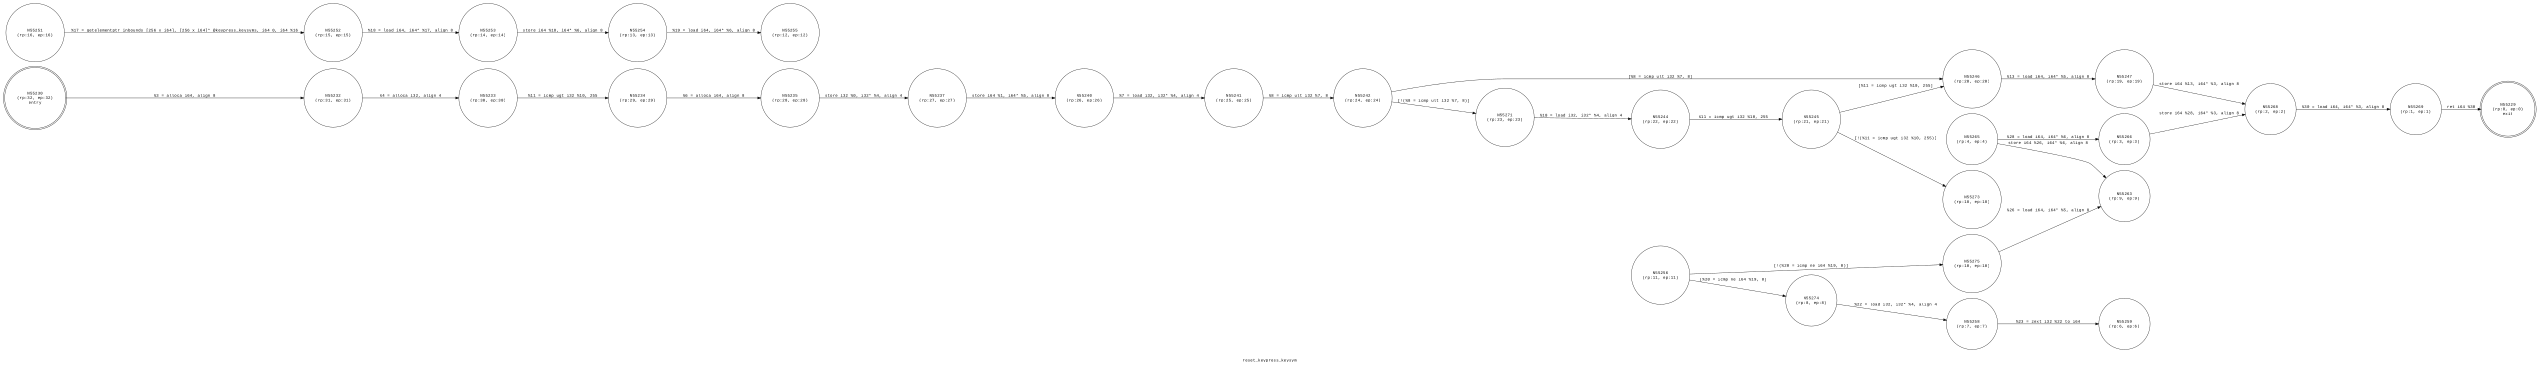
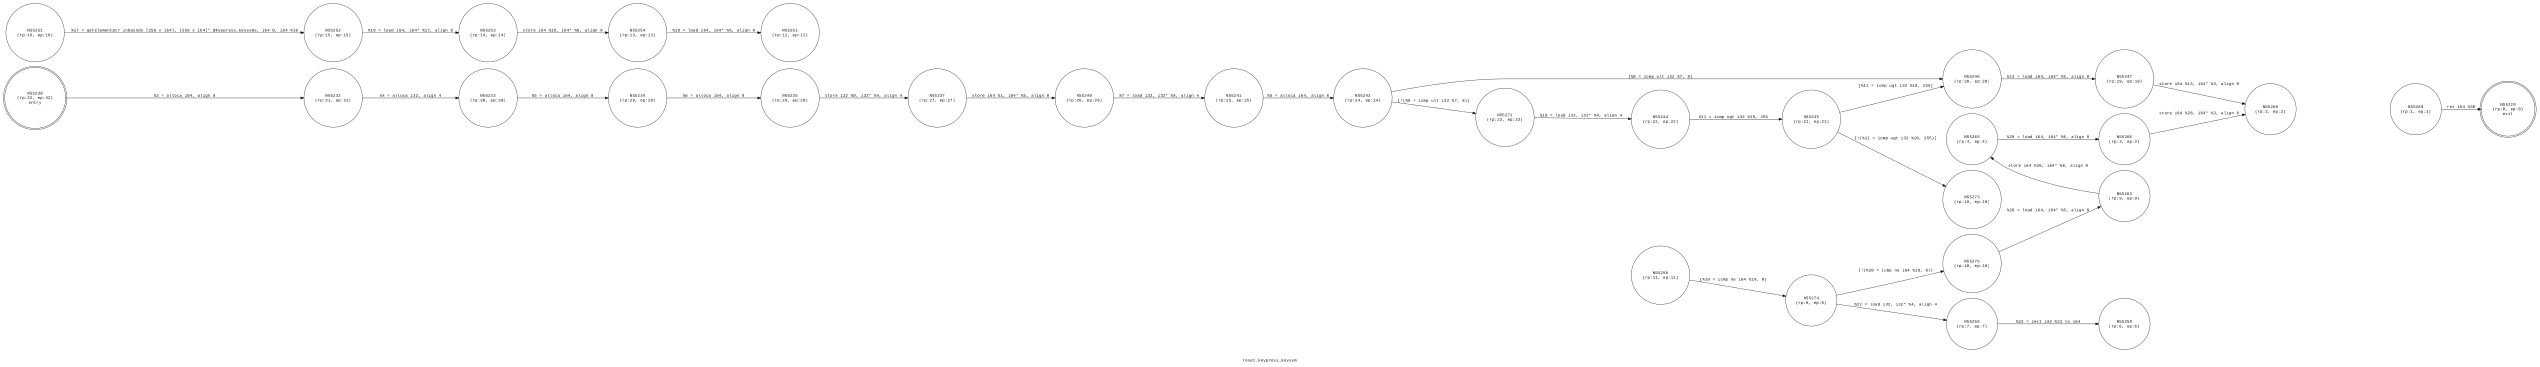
(790, 33) -> (790, 33)
(563, 96) -> (563, 96)
(1298, 96) -> (1298, 96)
(2342, 109) -> none
(2053, 154) -> (2044, 182)
(1815, 269) -> (1889, 284)
